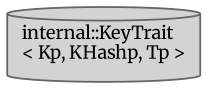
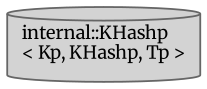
(104, 44) -> (104, 44)
